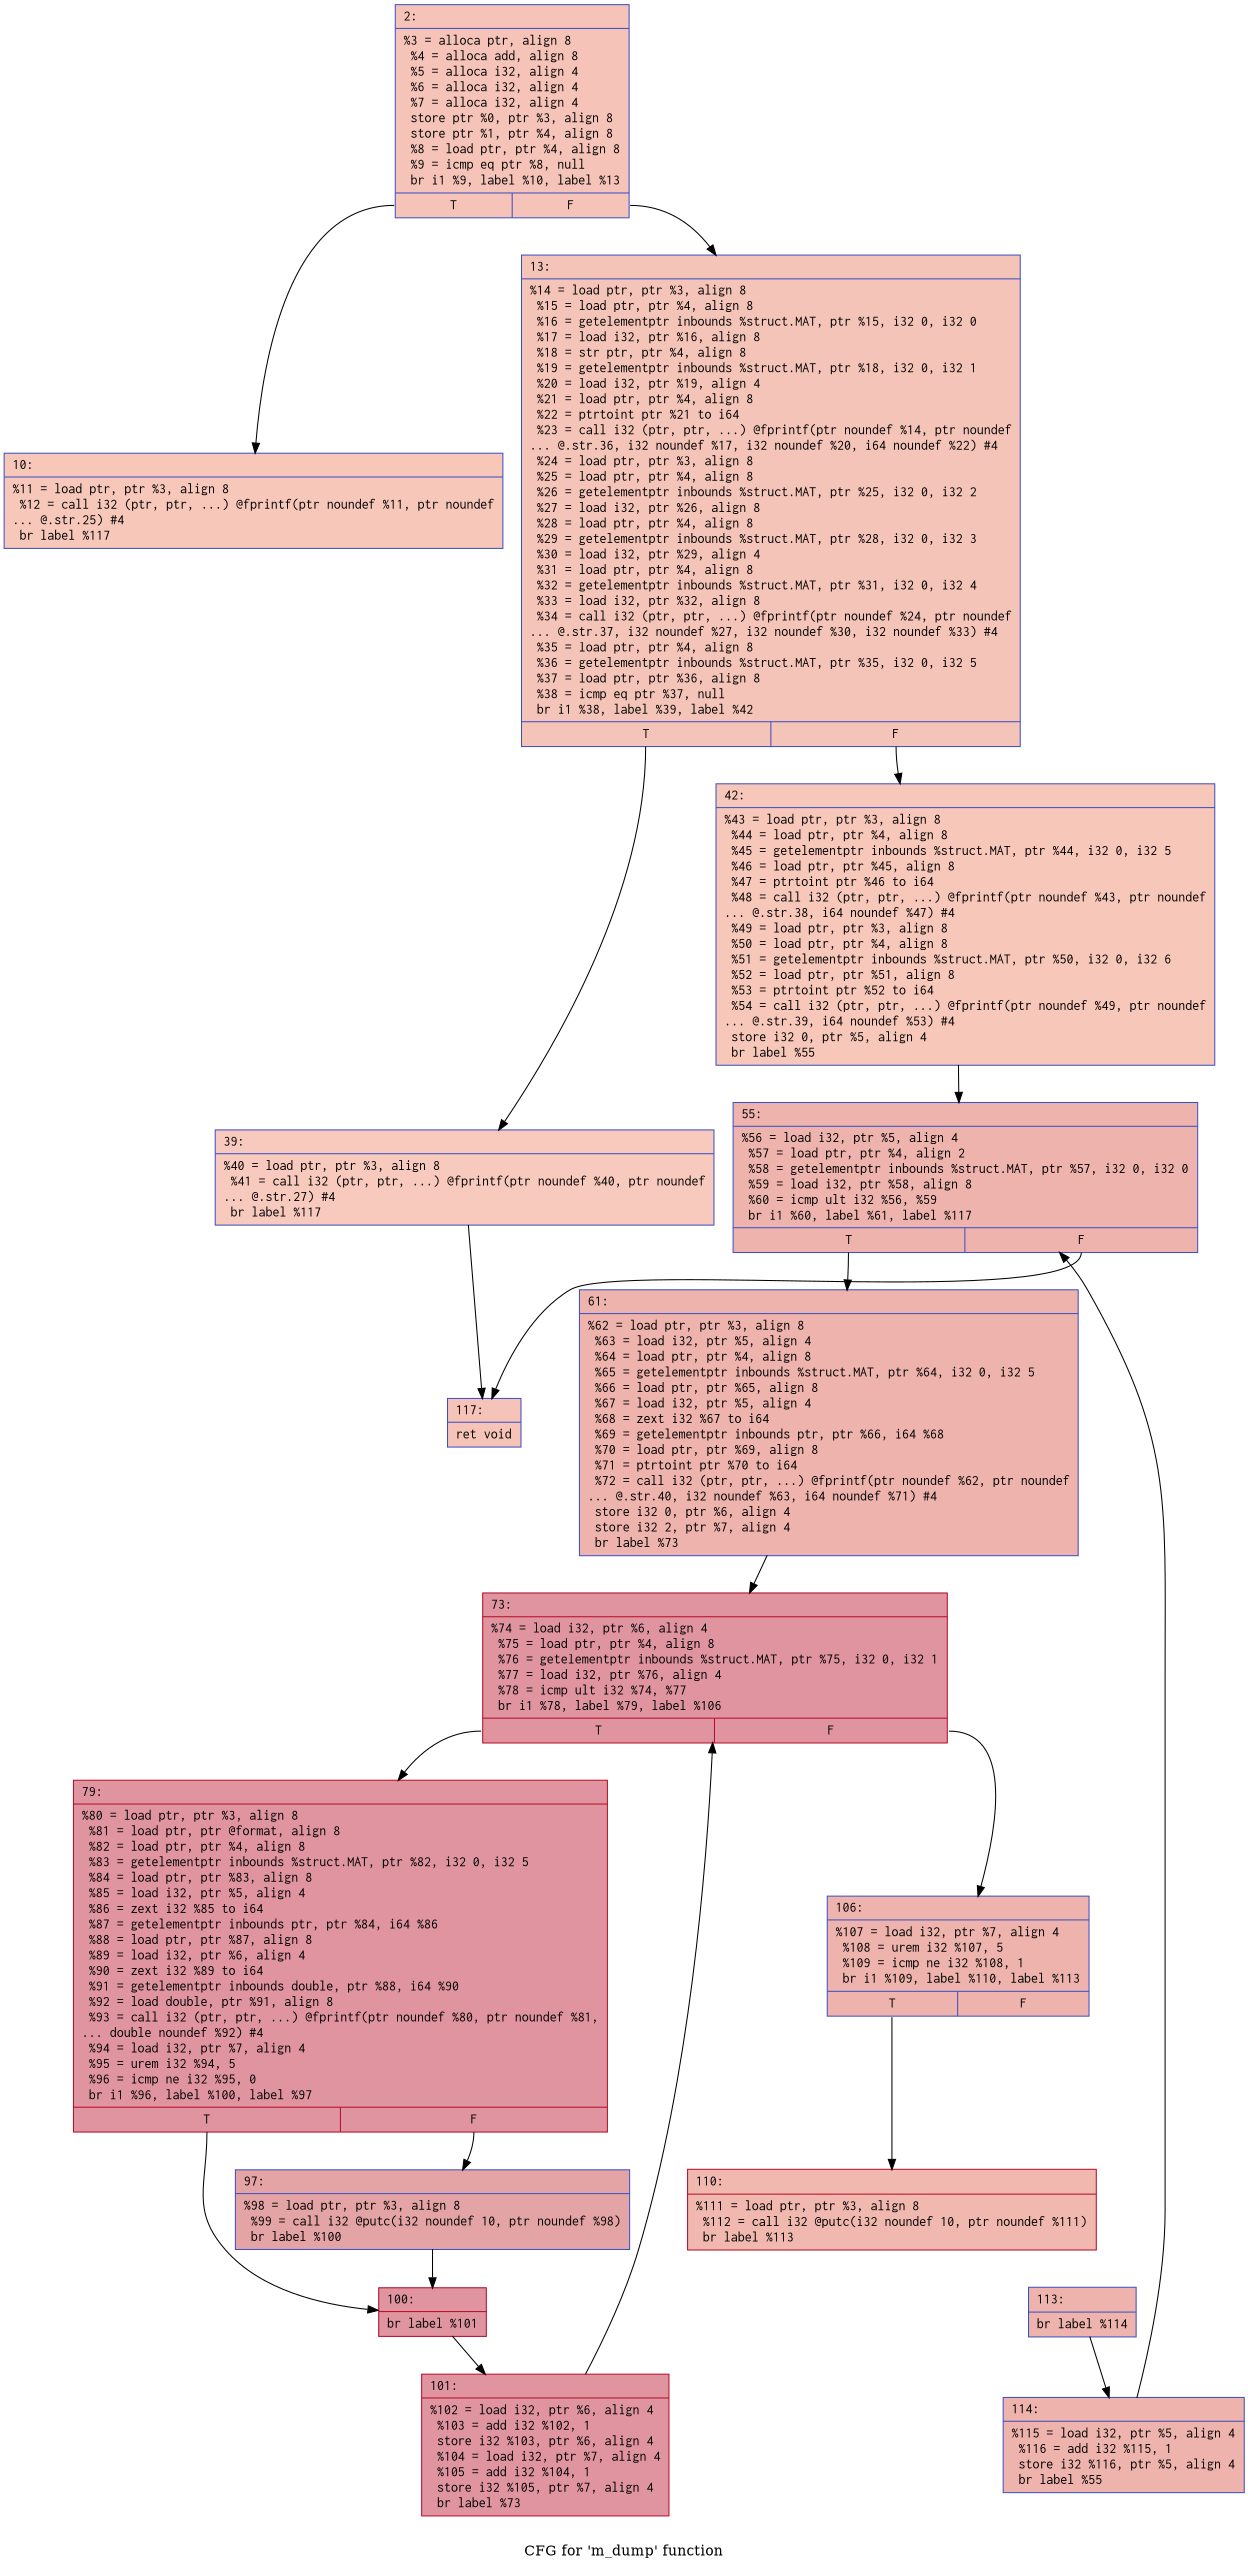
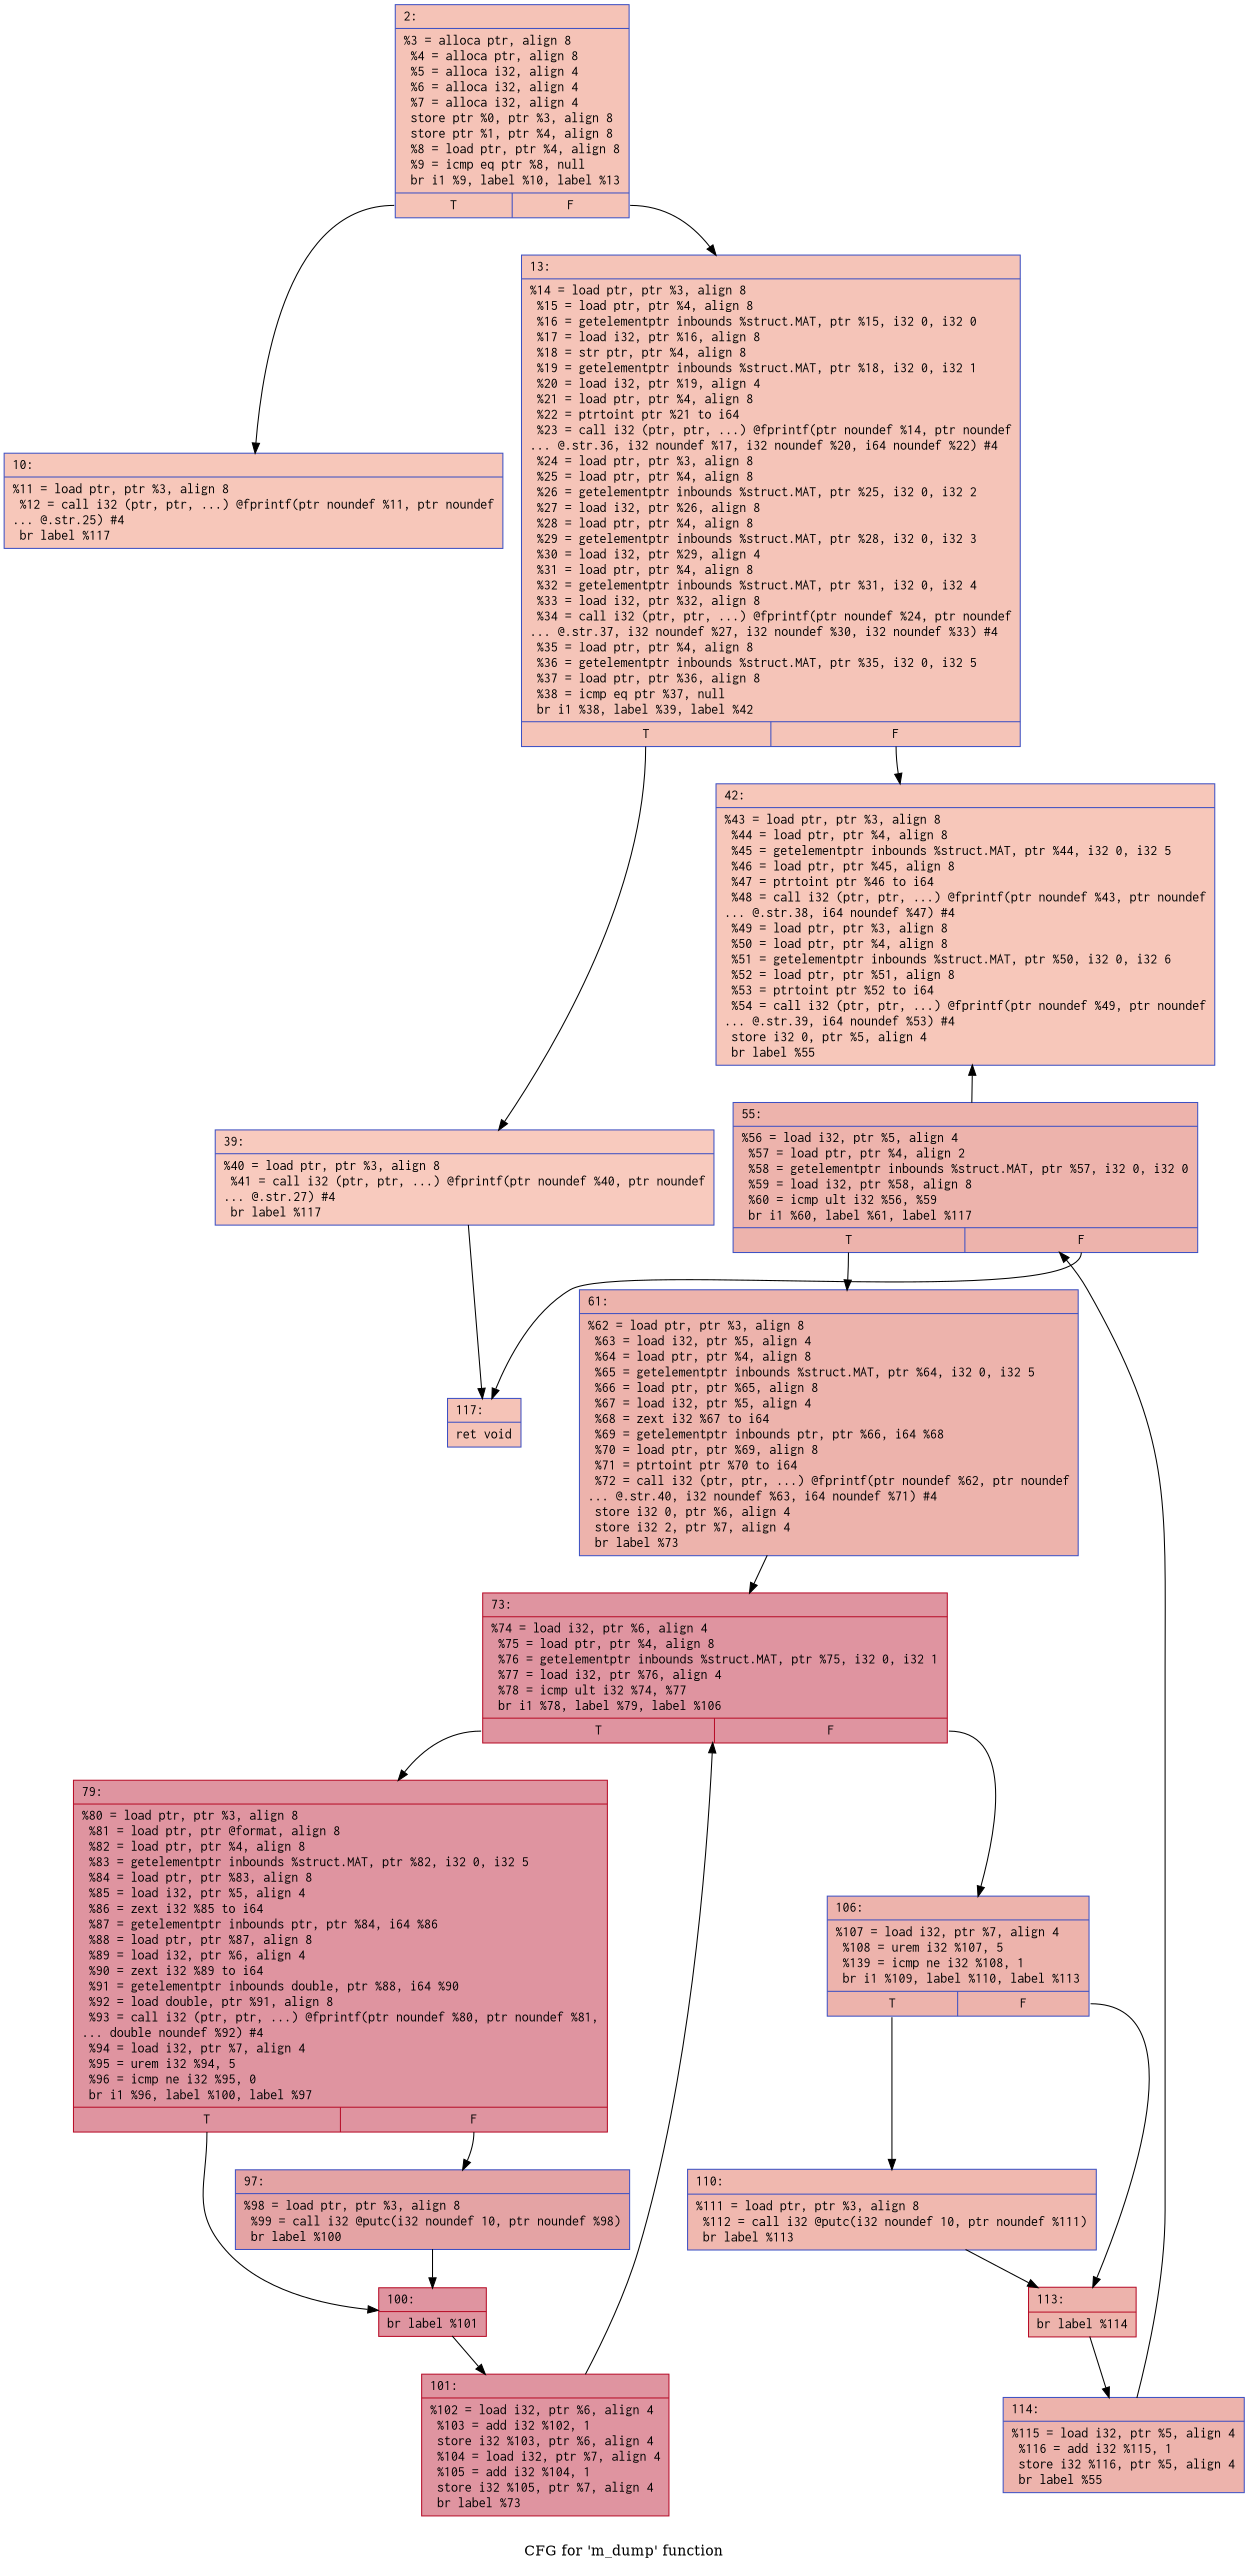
(491, 56) -> (491, 56)
(959, 1079) -> (972, 1089)
(930, 1963) -> (930, 1963)
none -> (1144, 2128)
(892, 2210) -> (892, 2210)
none -> (997, 2266)
(1082, 2312) -> (1082, 2312)
